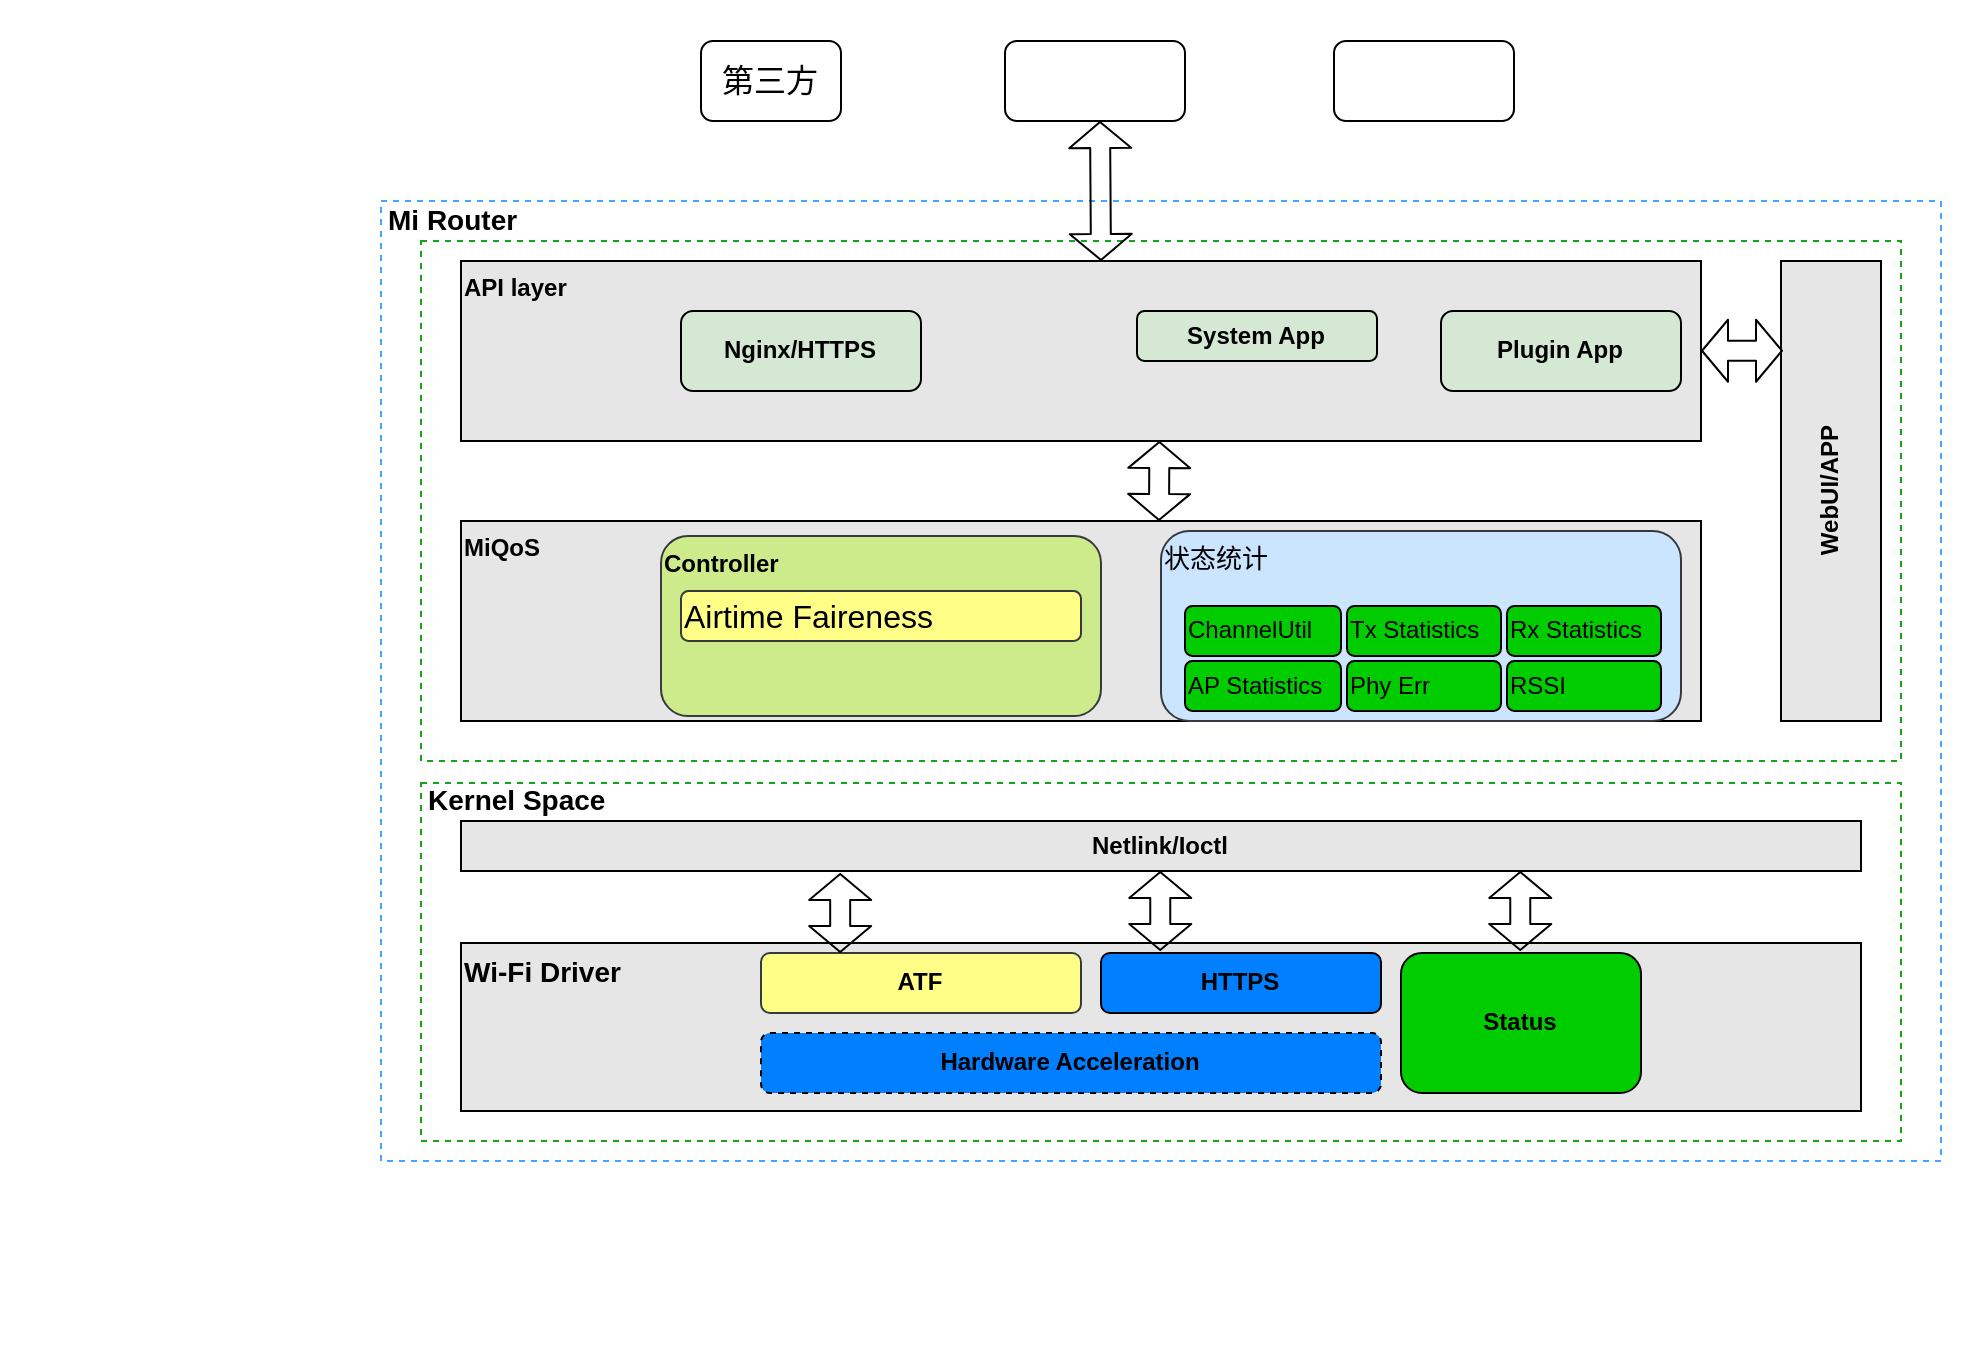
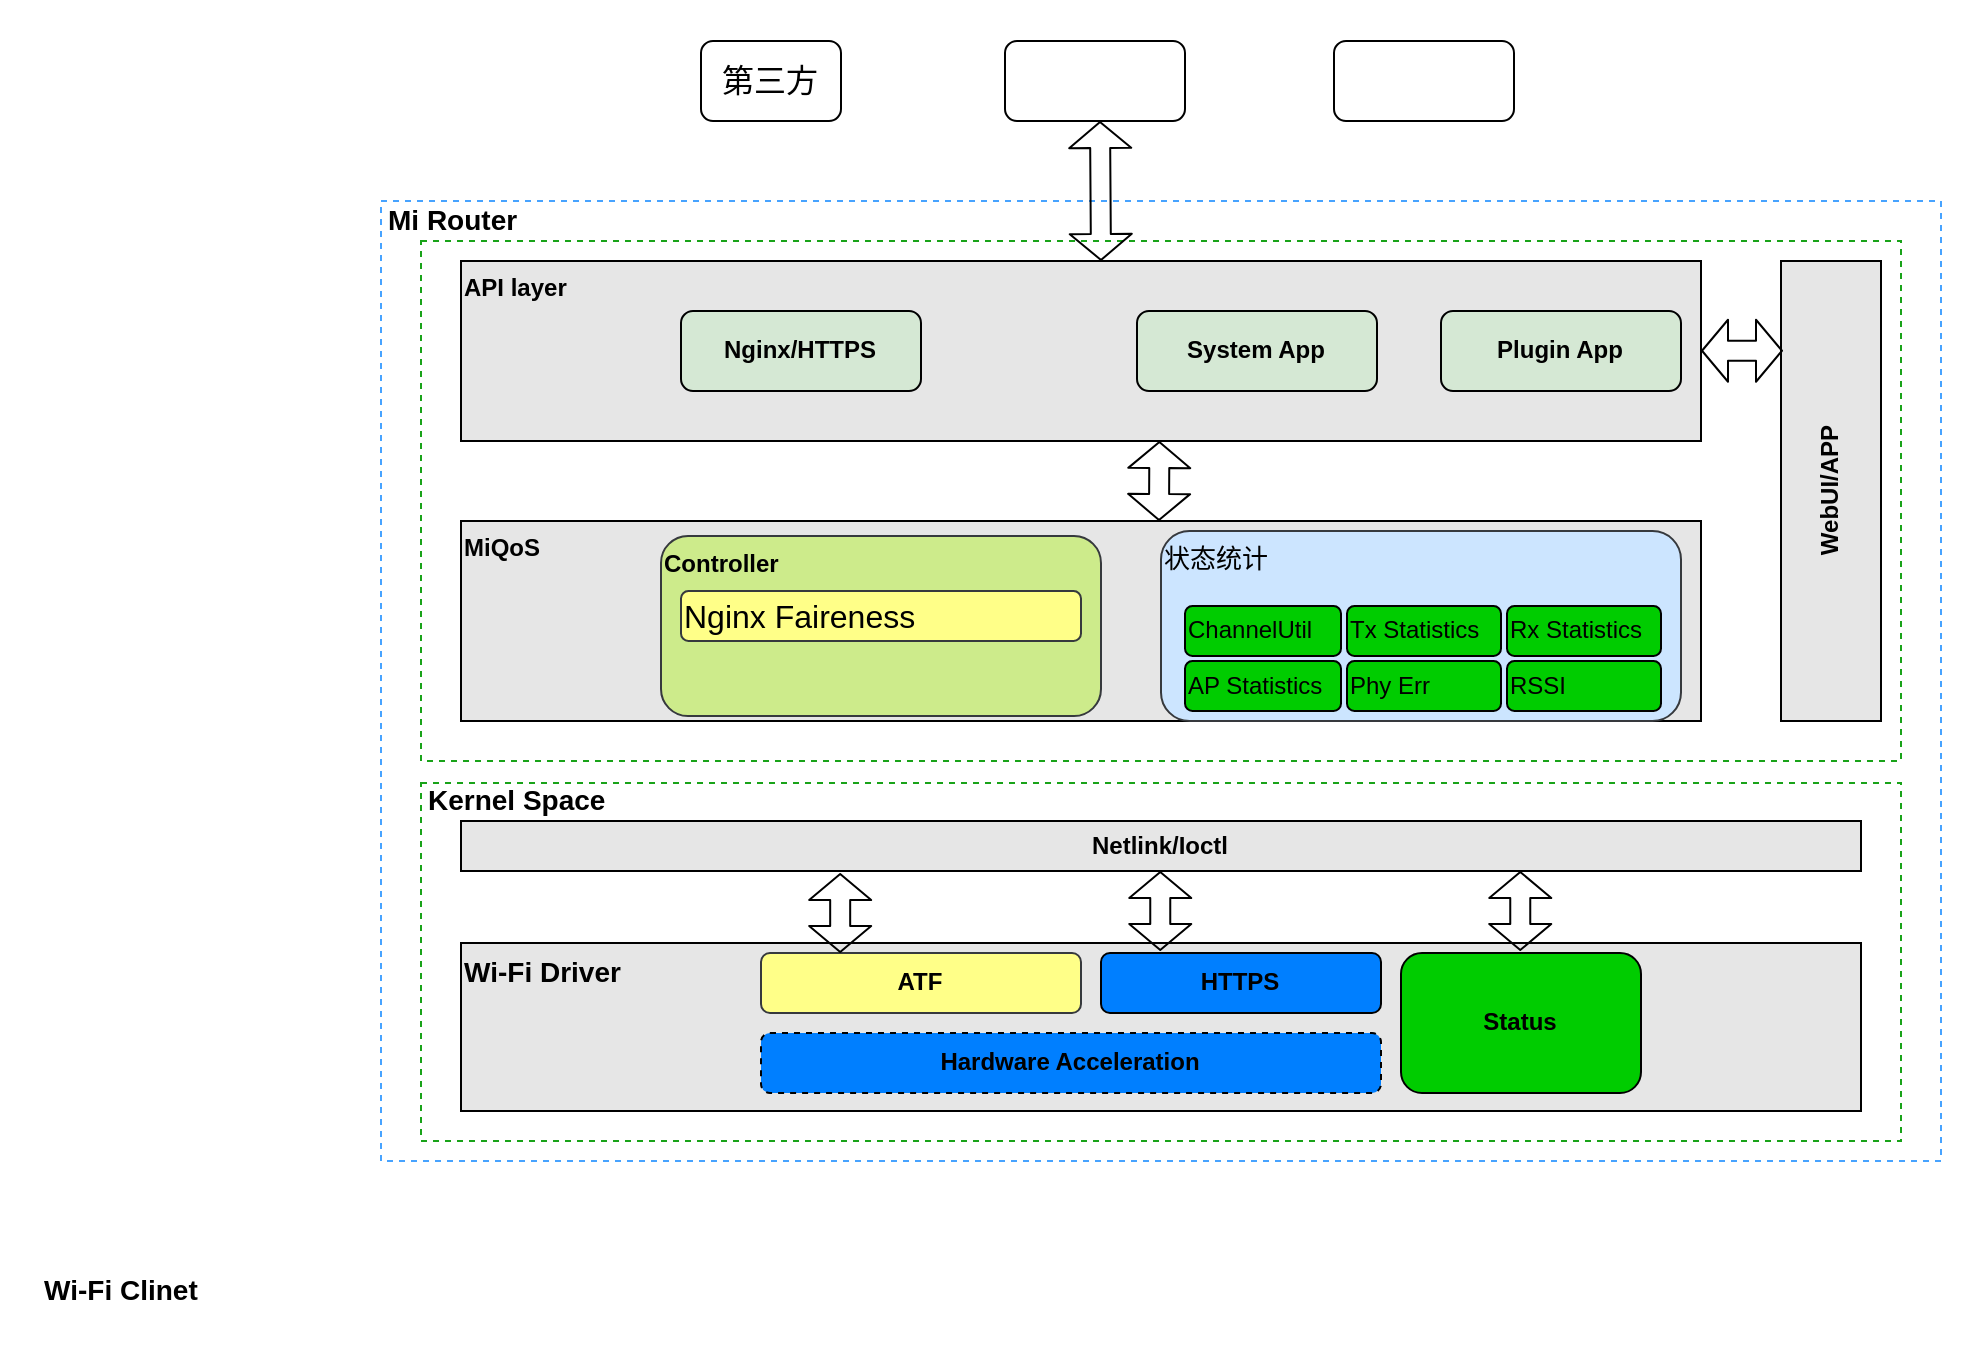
(1257, 336) -> (1257, 351)
(821, 617) -> (807, 617)
none -> (149, 1291)
